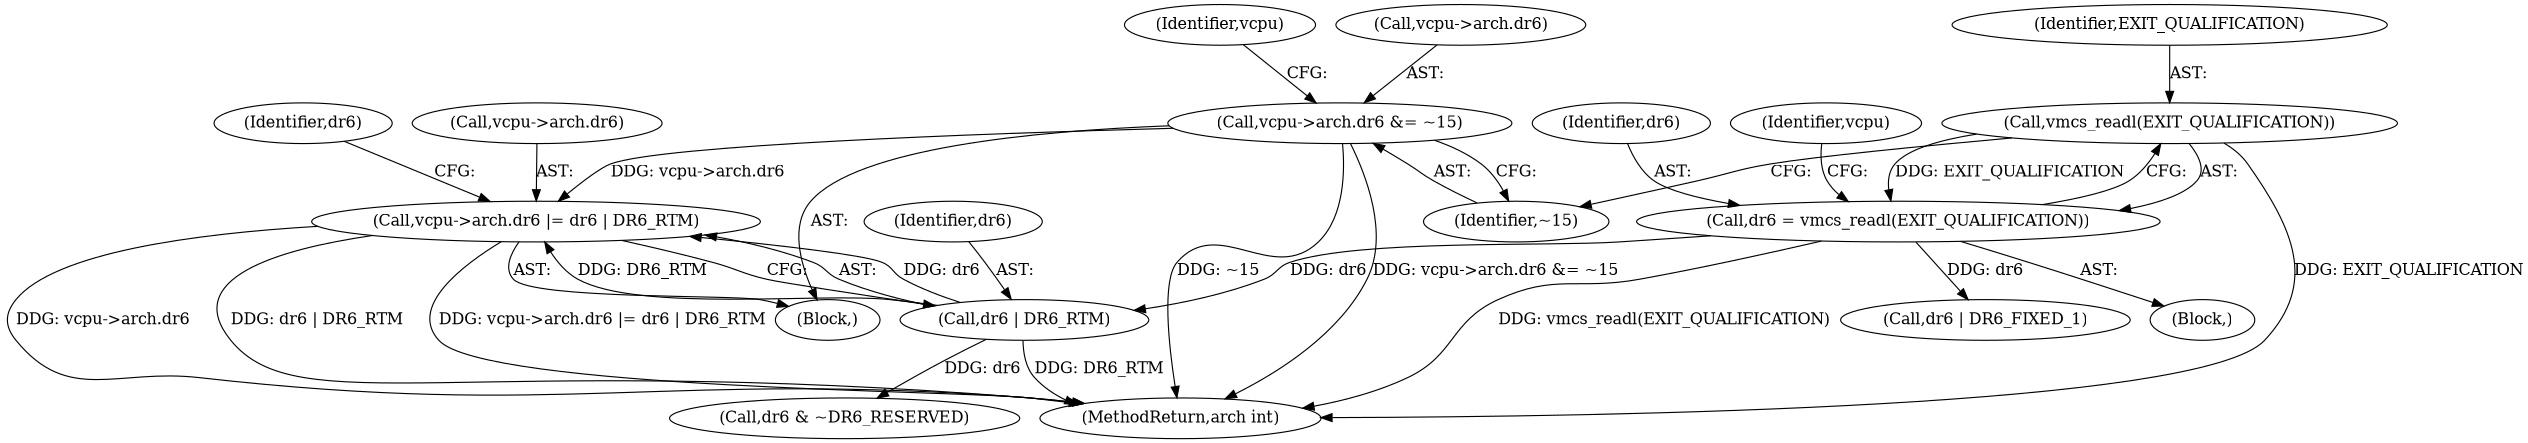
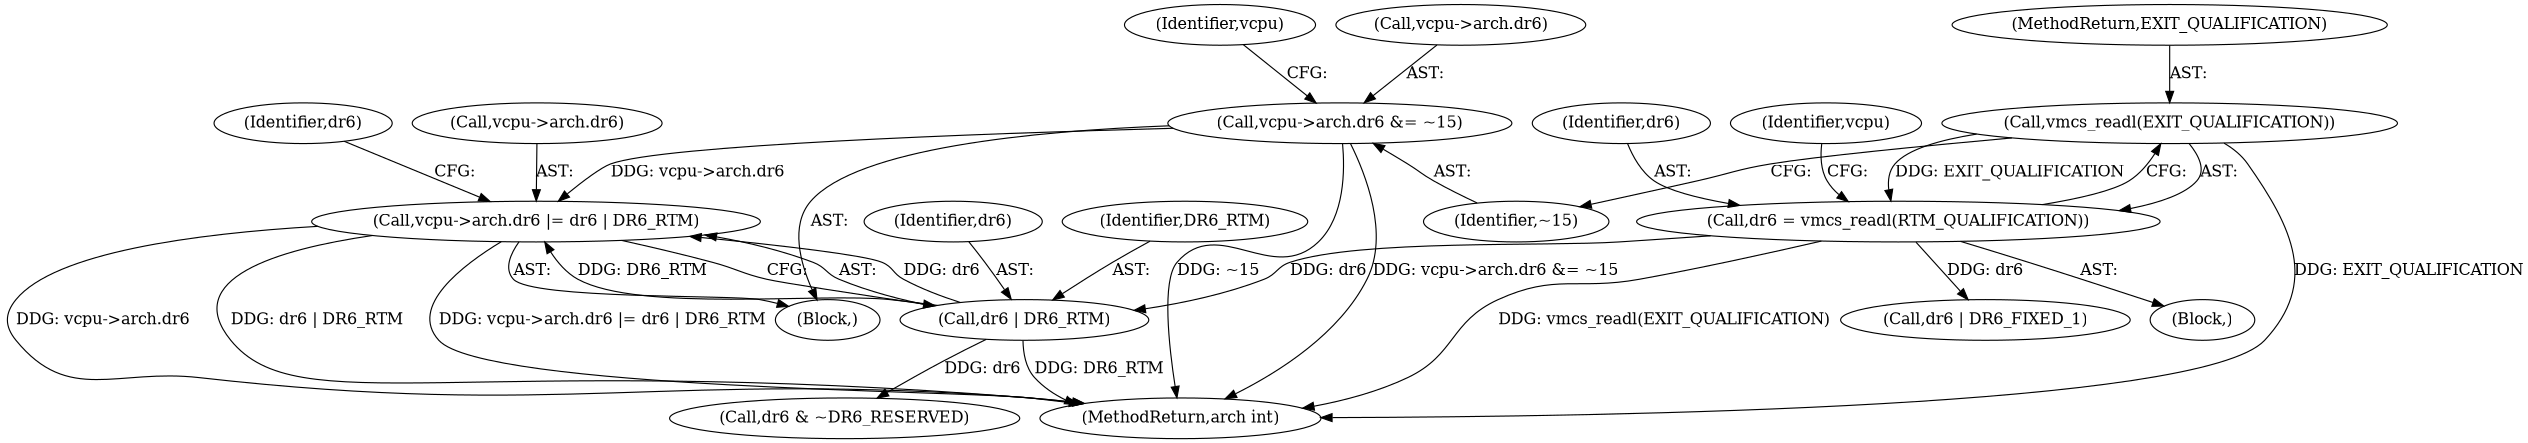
(2170, 25) -> (2170, 25)
(1474, 159) -> none
none -> (1185, 222)
(1898, 222) -> (1898, 222)
